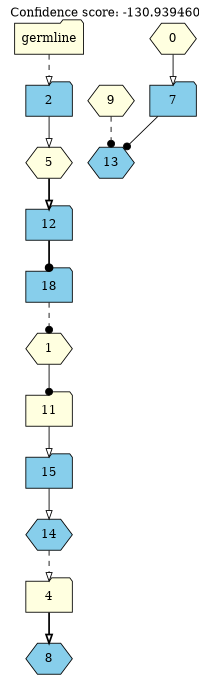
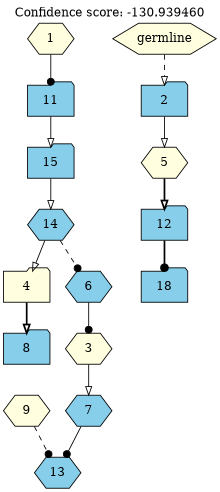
(49, 39) -> (164, 39)
(173, 39) -> (89, 349)
(173, 101) -> (89, 411)
none -> (89, 287)
(49, 314) -> none
(49, 411) -> (51, 101)
(49, 562) -> (40, 252)
(49, 659) -> (27, 349)
